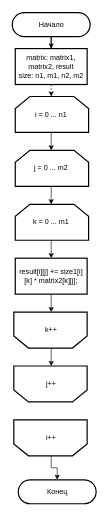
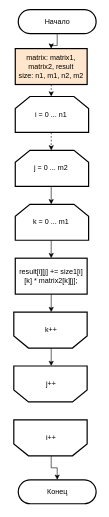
(51, 24) -> (57, 21)
(51, 66) -> (51, 66)
(51, 139) -> (51, 139)
